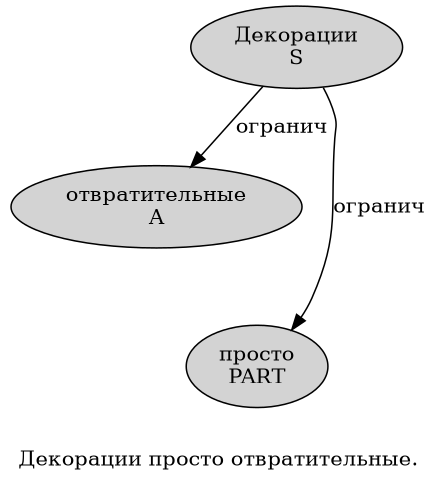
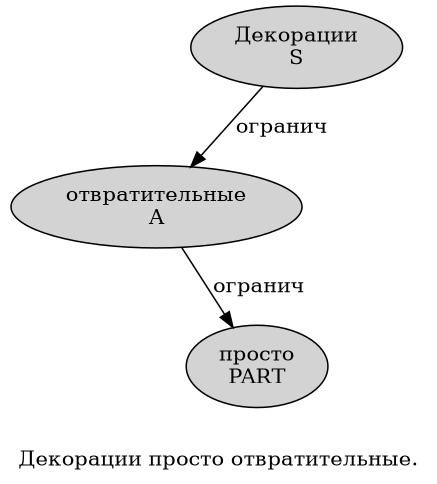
(333, 204) -> (203, 281)
